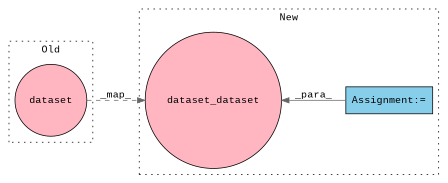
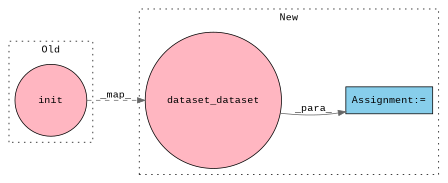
(51, 100) -> (51, 100)
(317, 100) -> (309, 115)
